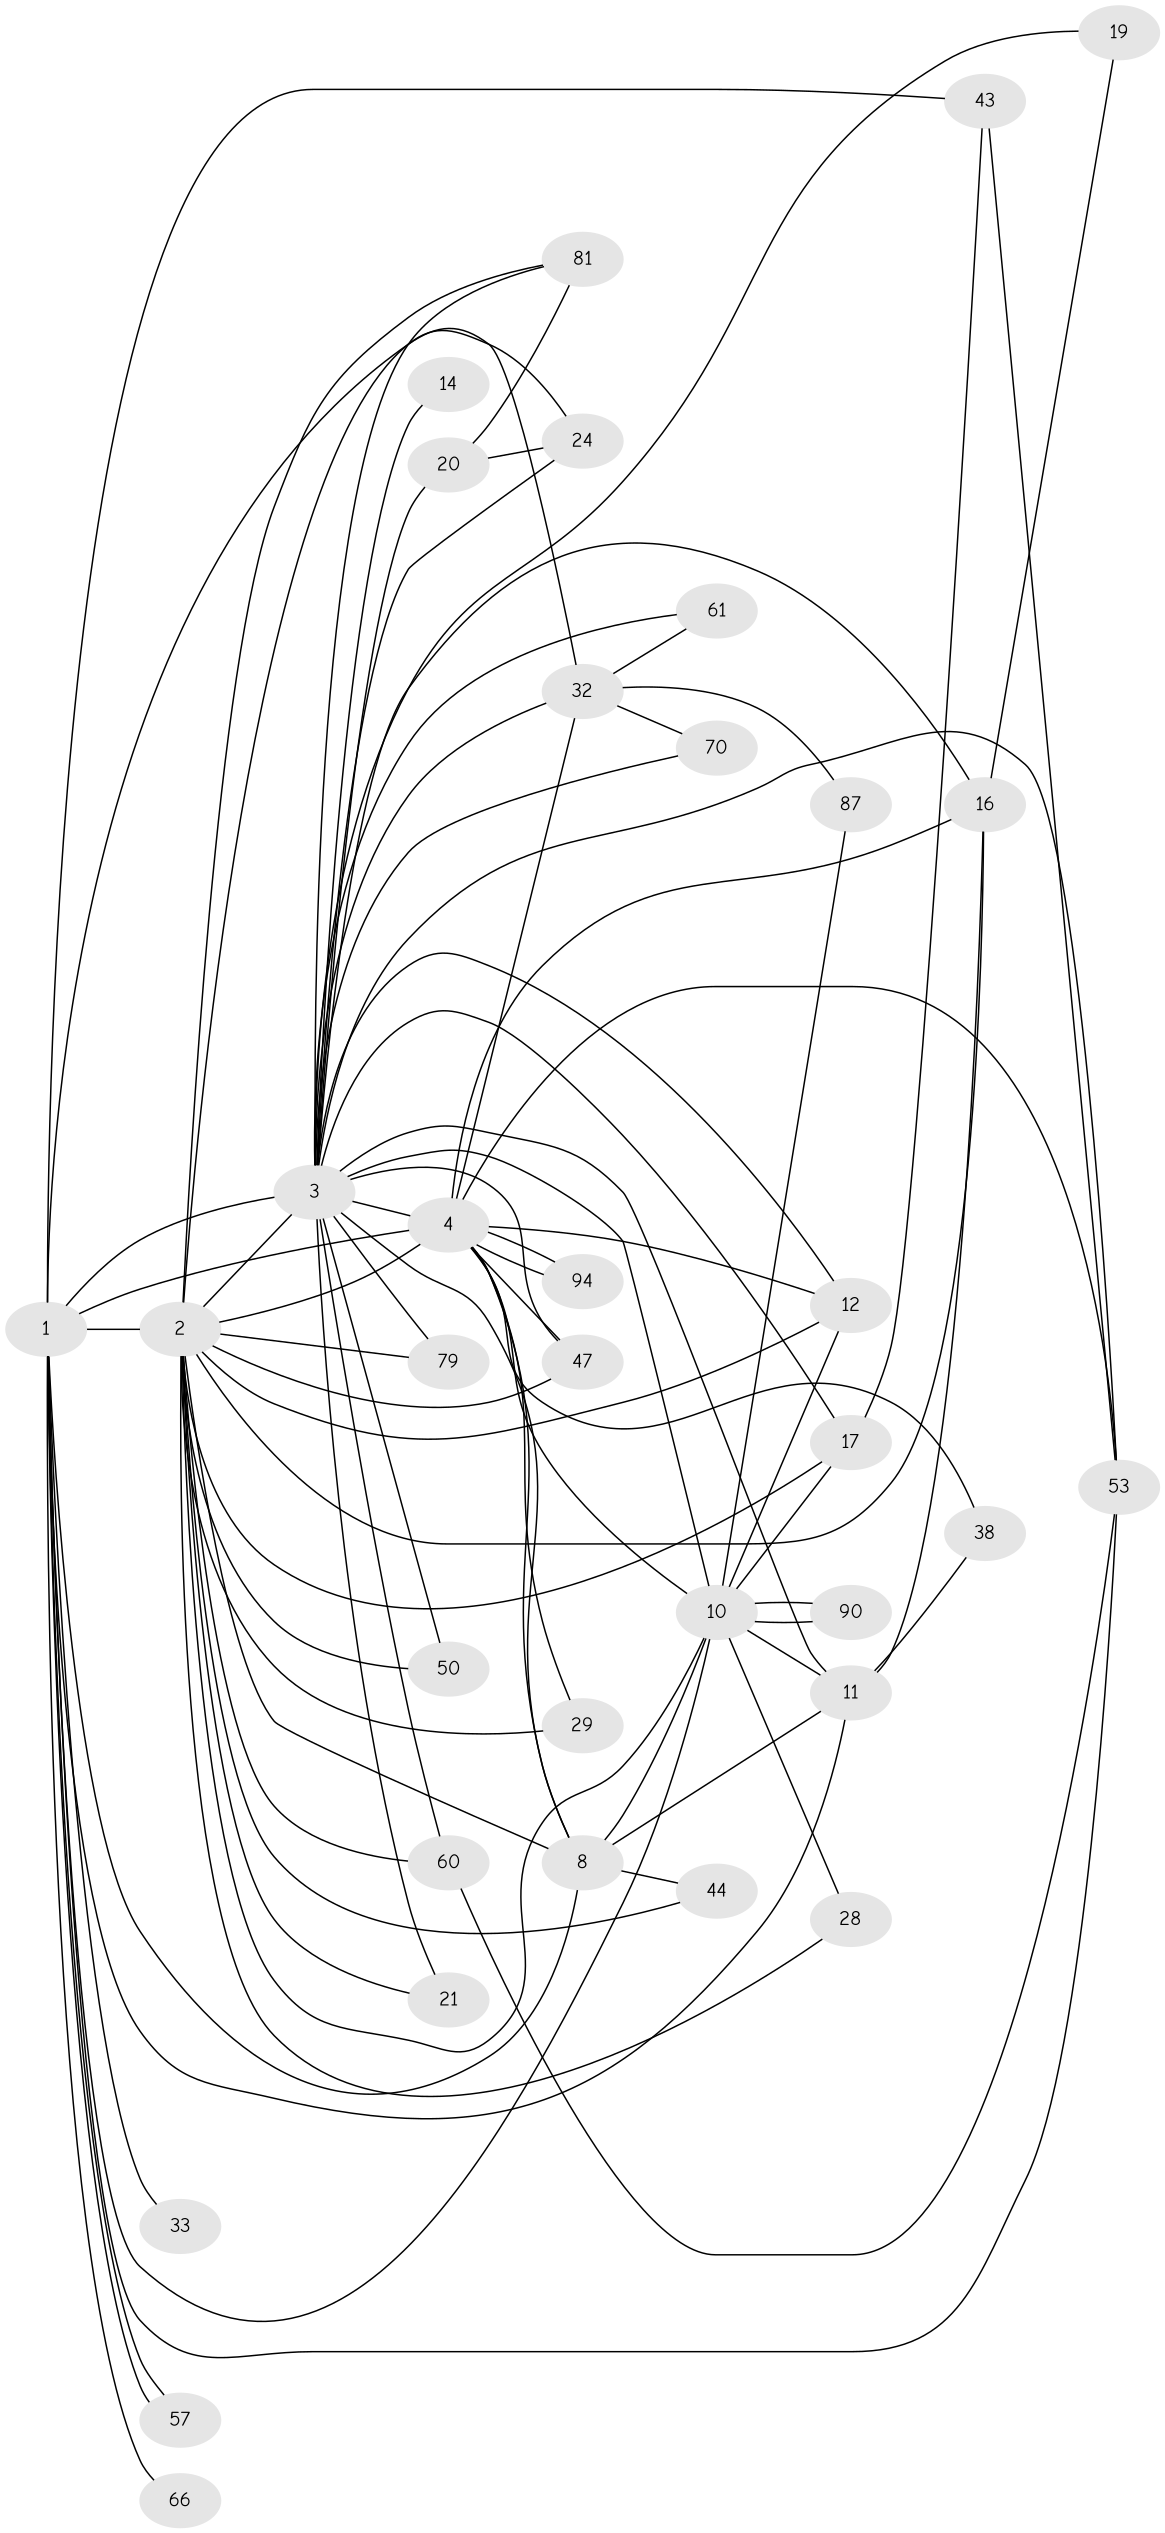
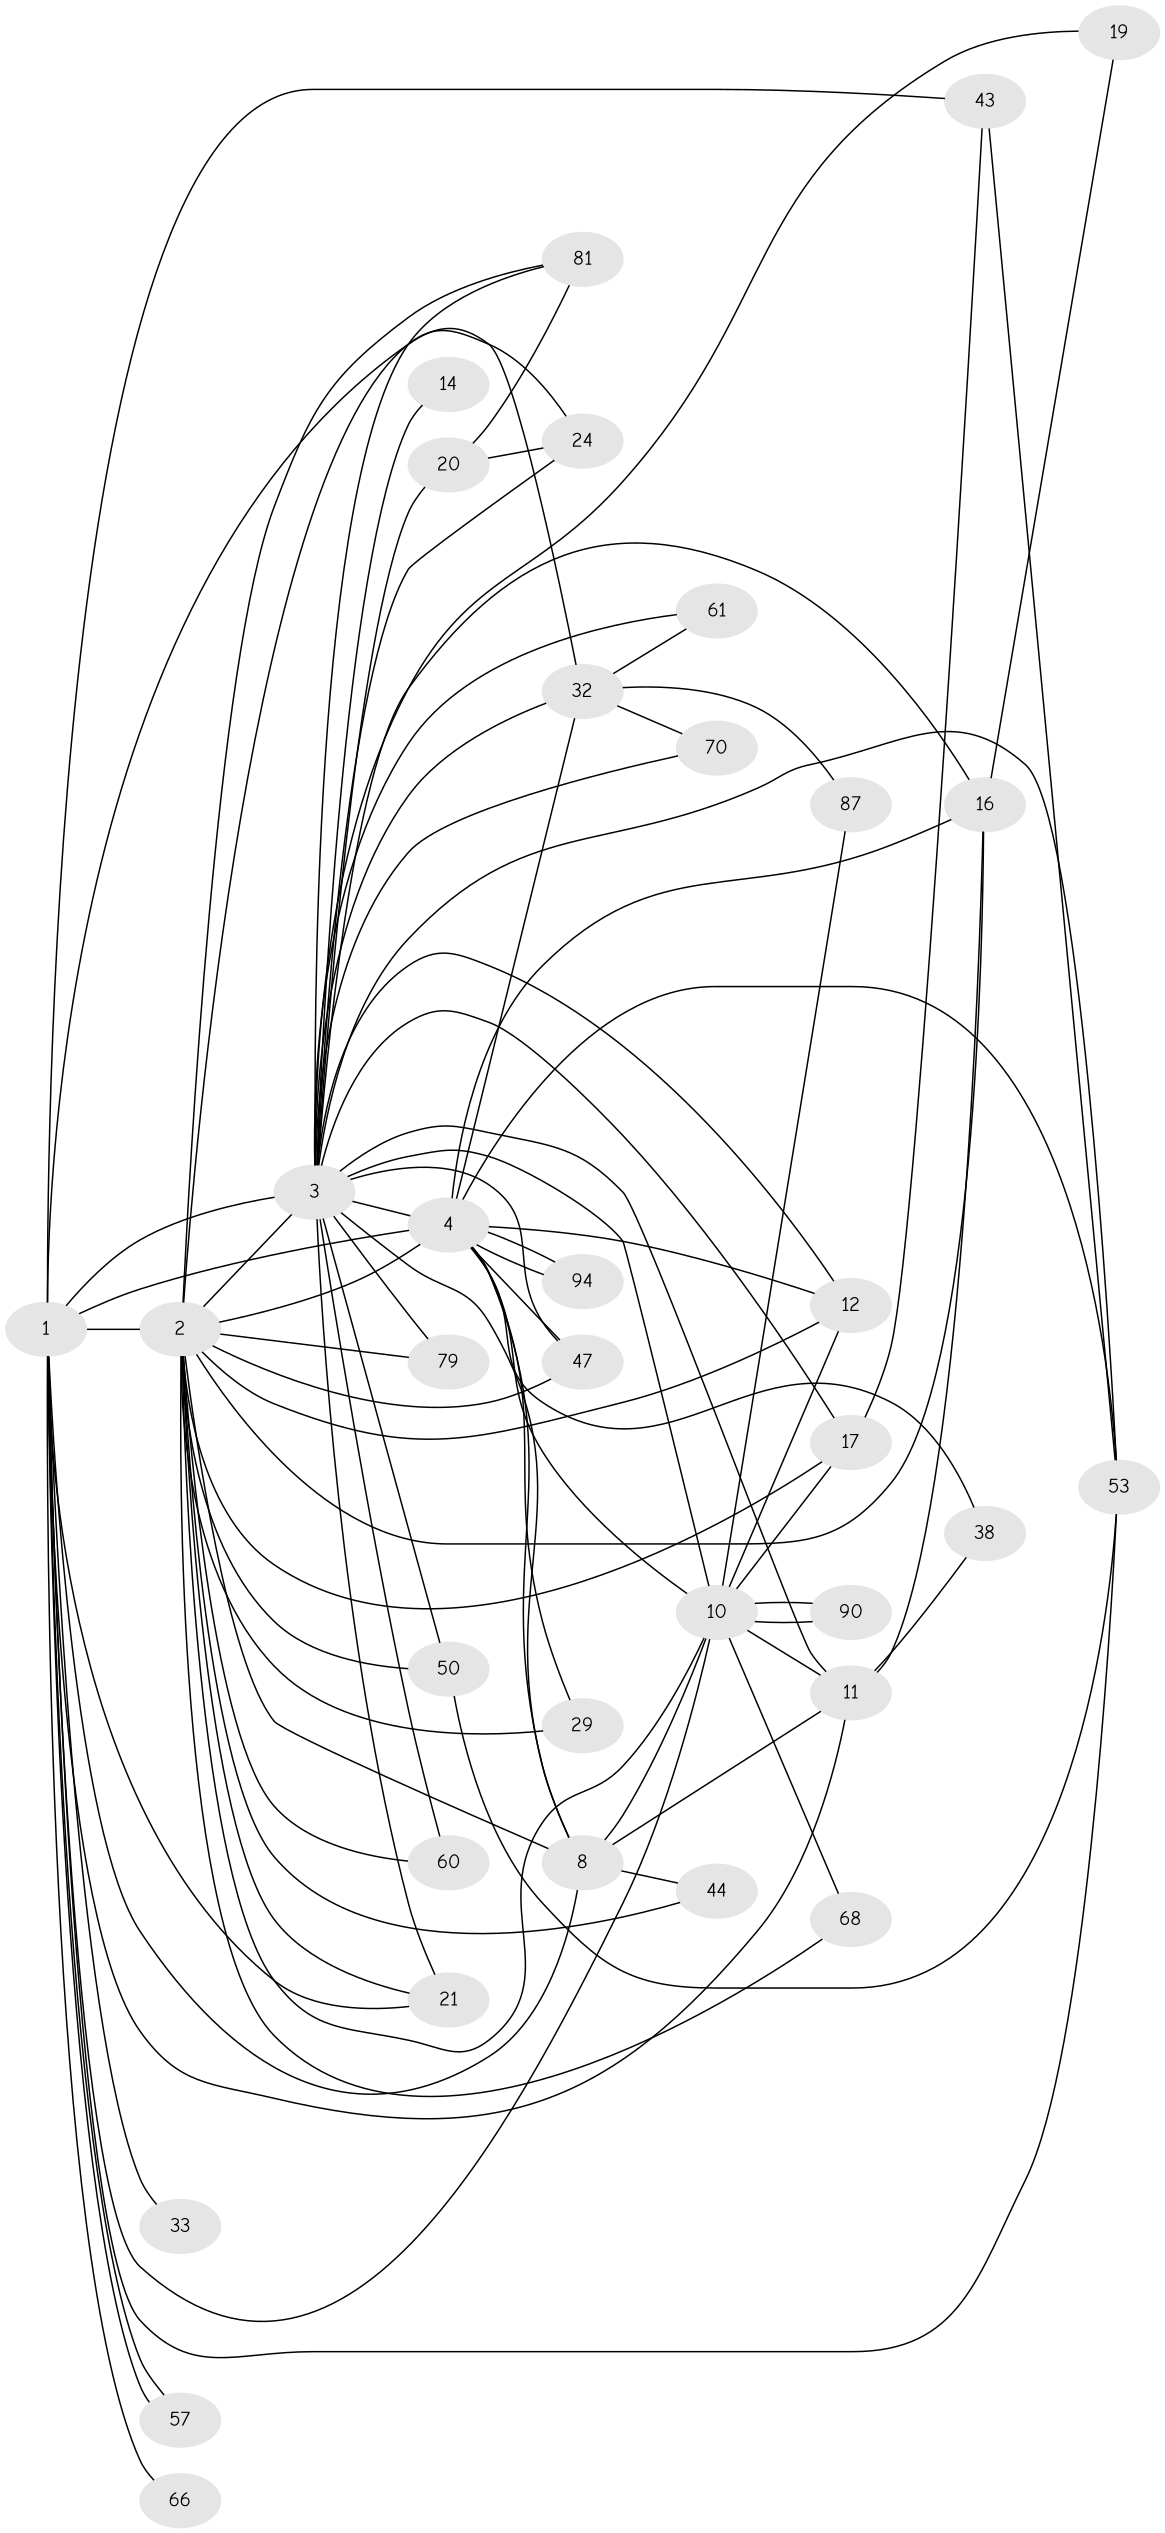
none -> (122, 1759)
(851, 1919) -> (851, 1919)
(936, 2190) -> (864, 1985)
